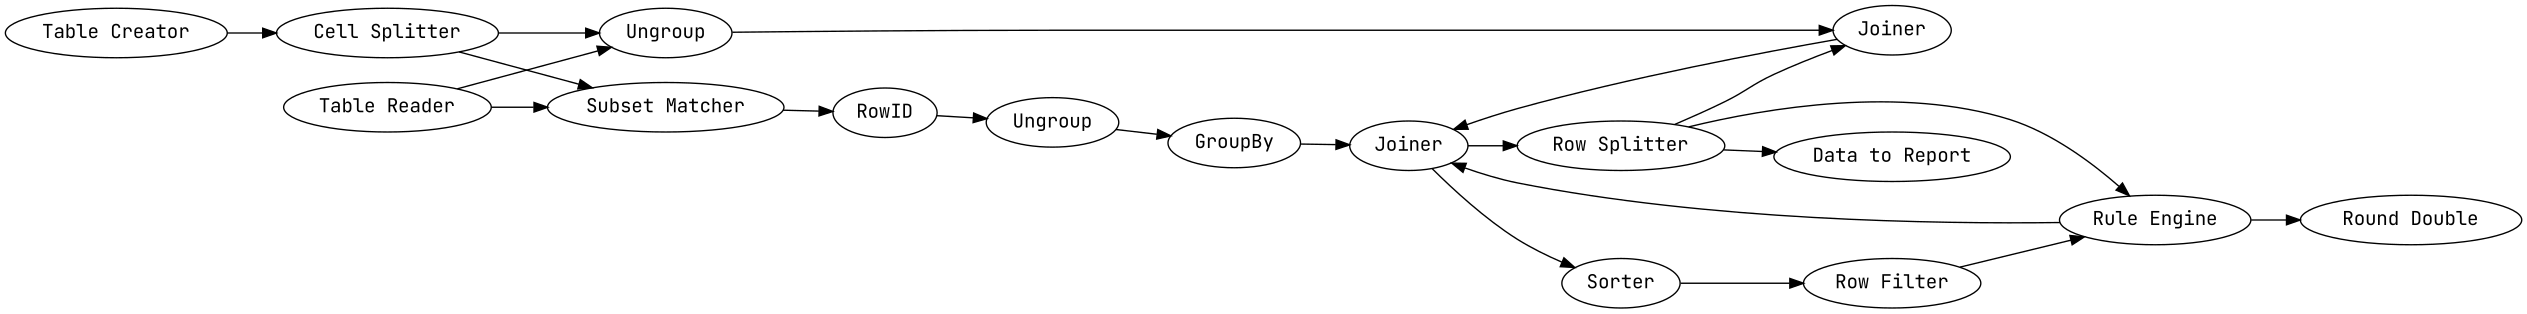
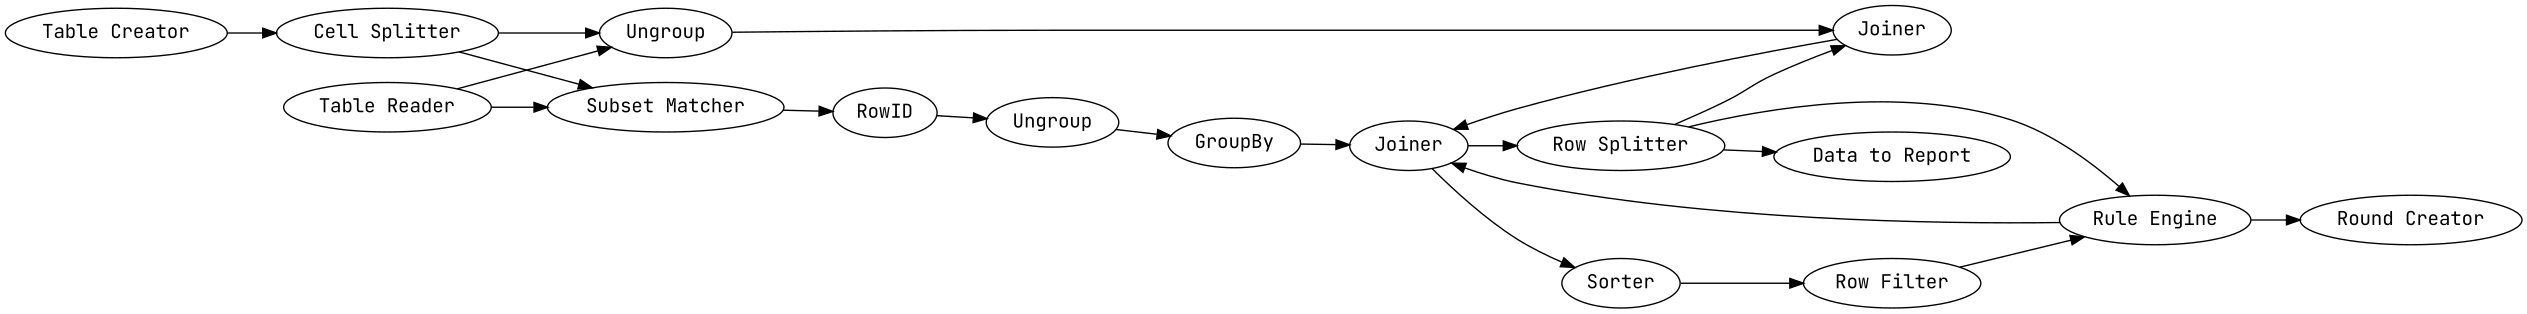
(2411, 220) -> (2411, 220)
